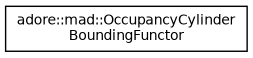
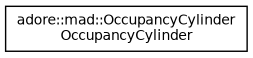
(126, 29) -> (126, 29)
